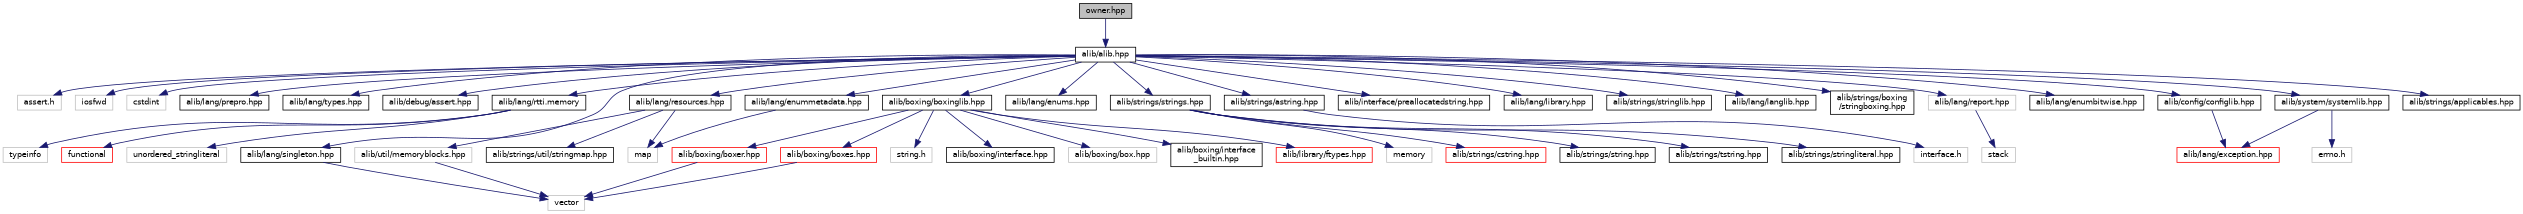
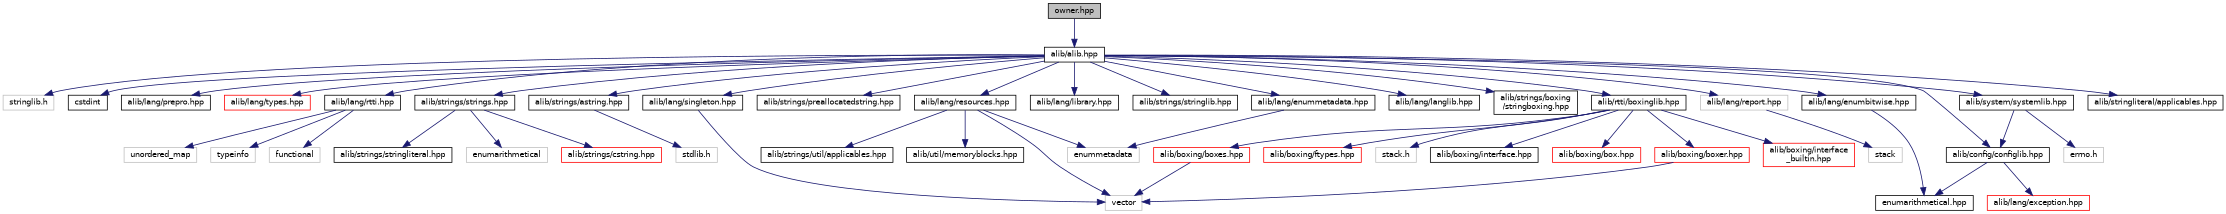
(39, 103) -> (28, 103)
(94, 103) -> none
(146, 103) -> (88, 103)
(326, 103) -> (267, 103)
(430, 103) -> none
(539, 103) -> (363, 103)
(937, 103) -> (1639, 103)
(1051, 103) -> none
(1414, 103) -> (829, 103)
(2461, 103) -> (2156, 103)
(2284, 127) -> (2009, 125)
(87, 155) -> (295, 155)
(177, 155) -> (160, 155)
(413, 155) -> (965, 155)
(550, 155) -> (827, 155)
(643, 155) -> (1103, 155)
(911, 155) -> (1396, 155)
(1113, 155) -> (1597, 155)
(1216, 155) -> (1809, 155)
(1324, 155) -> (1313, 155)
(1409, 155) -> (507, 155)
(1608, 155) -> none
(1718, 155) -> none
(1941, 155) -> (697, 155)
(488, 178) -> (1041, 151)
none -> (1924, 203)
